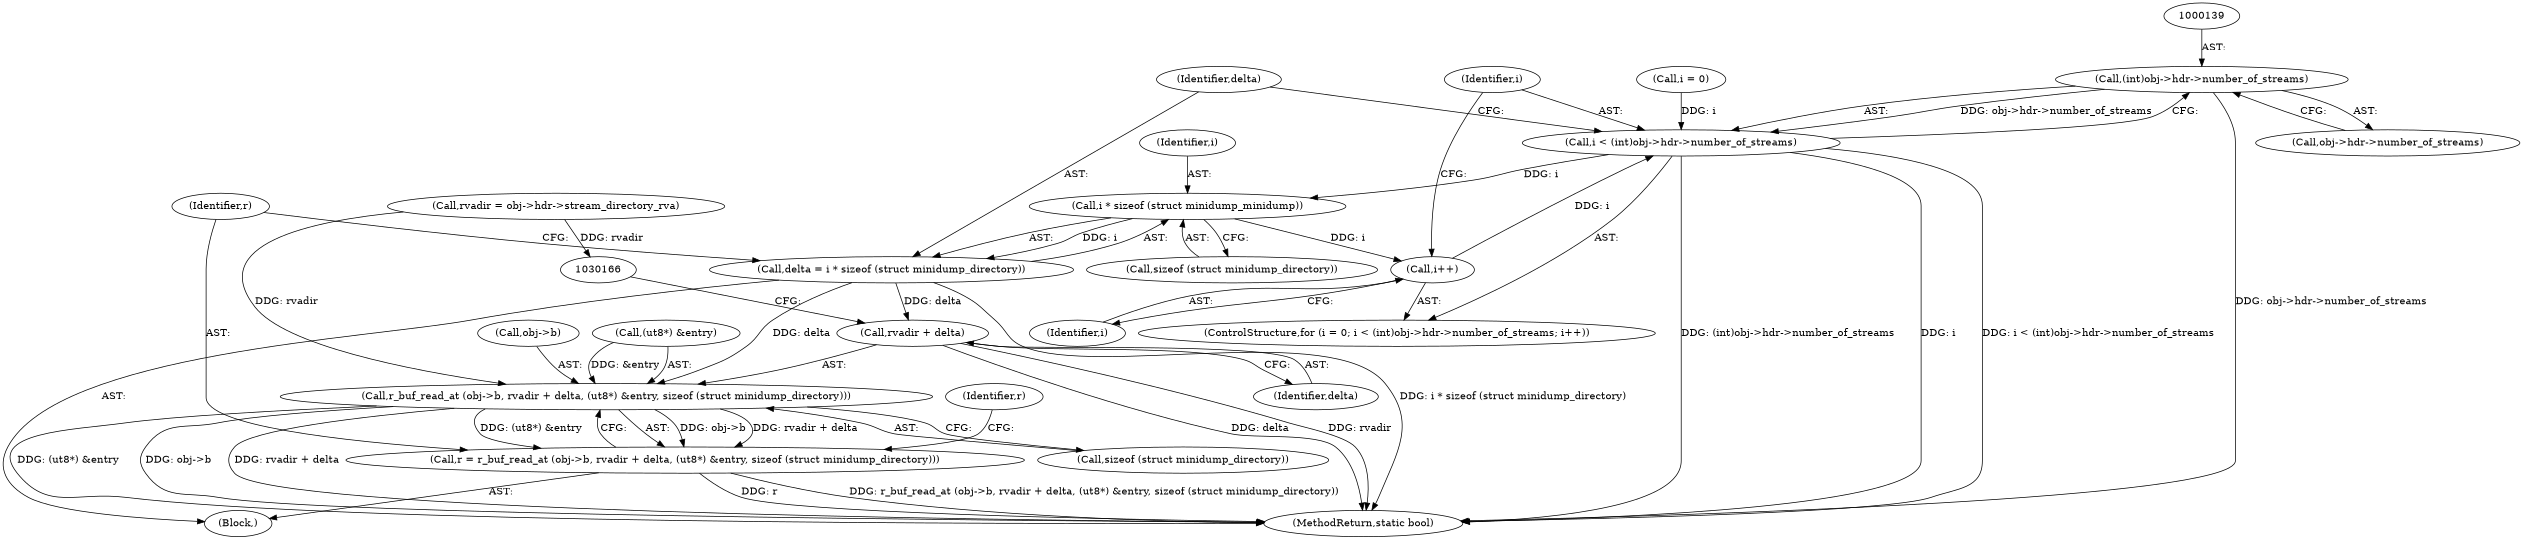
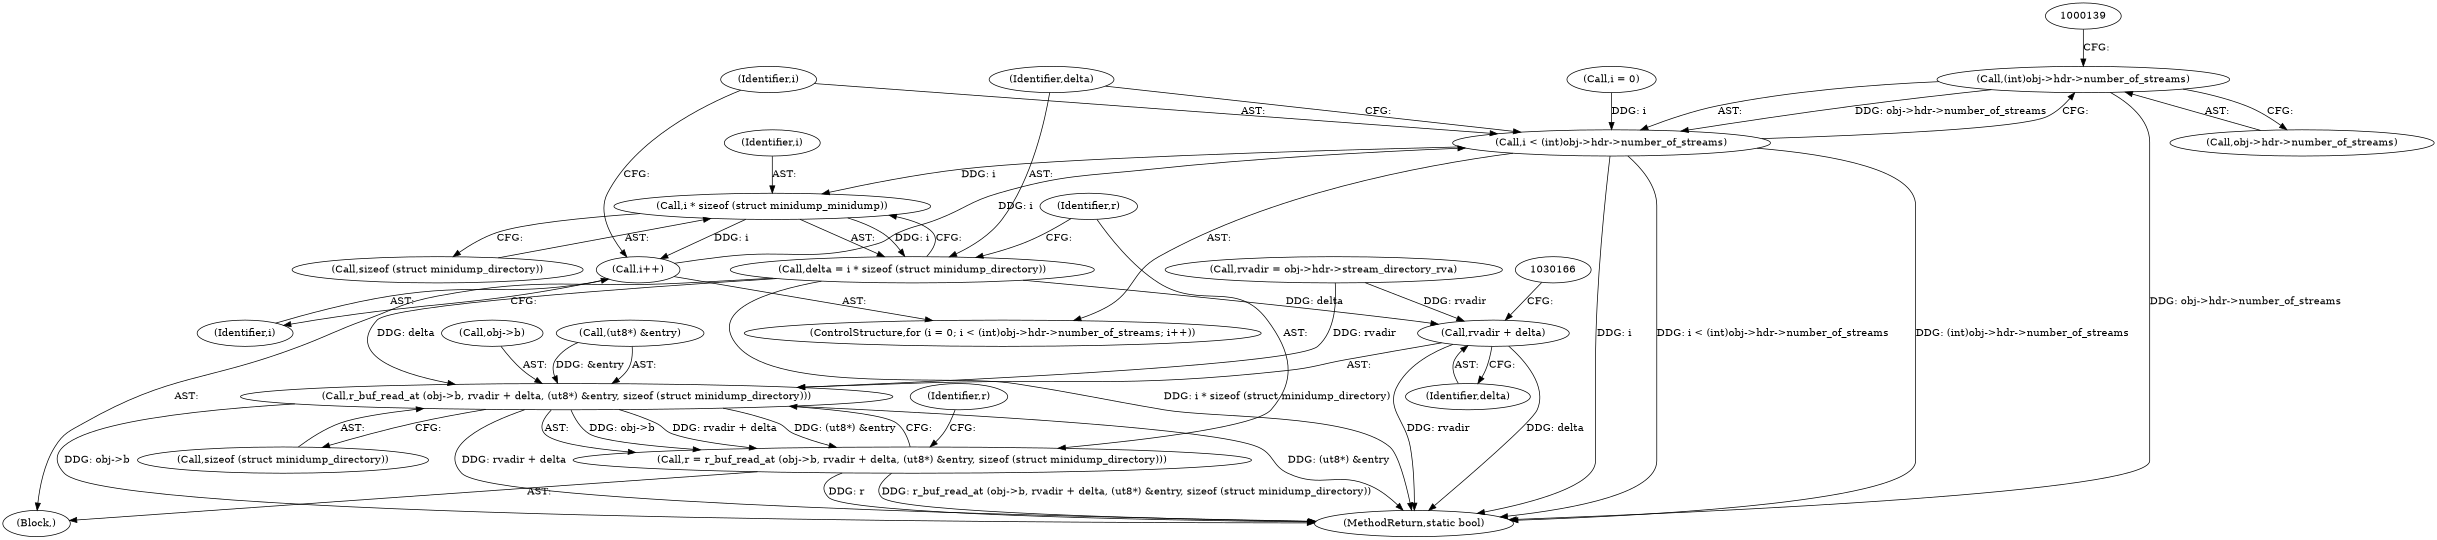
(2216, 48) -> (2098, 48)
(2315, 111) -> (2219, 111)
(2367, 111) -> (2282, 111)
(575, 235) -> (1411, 301)
(1158, 238) -> (951, 238)
